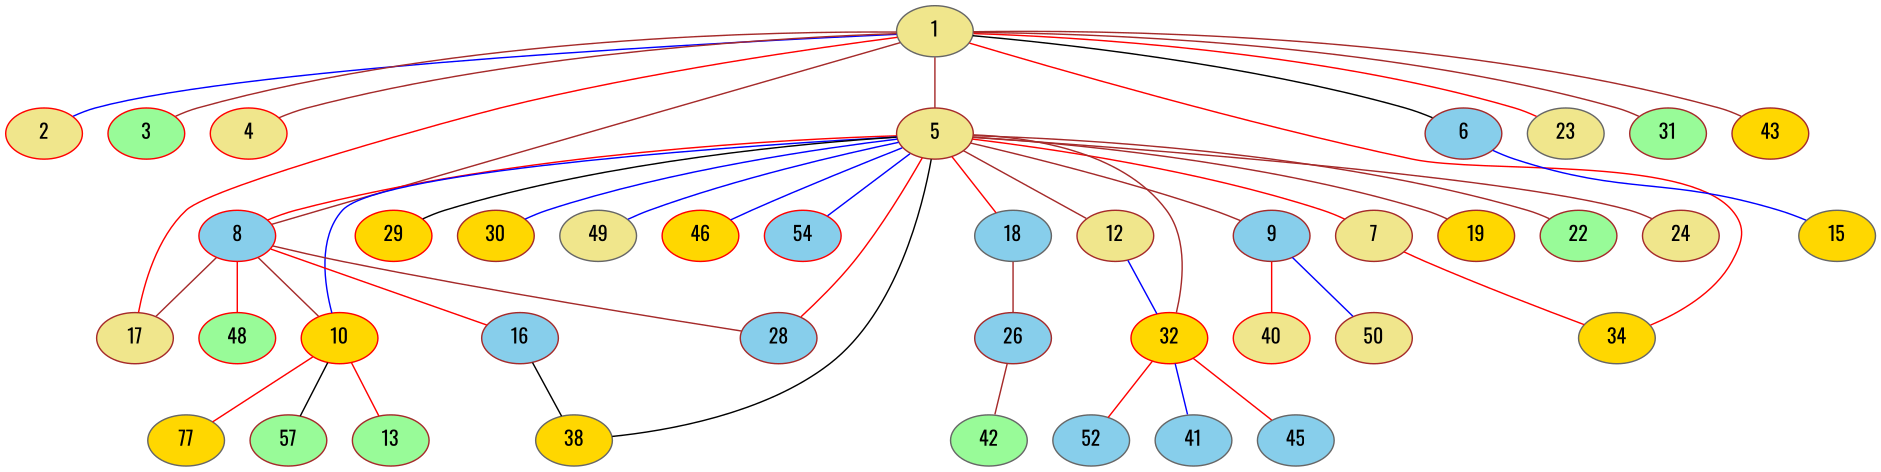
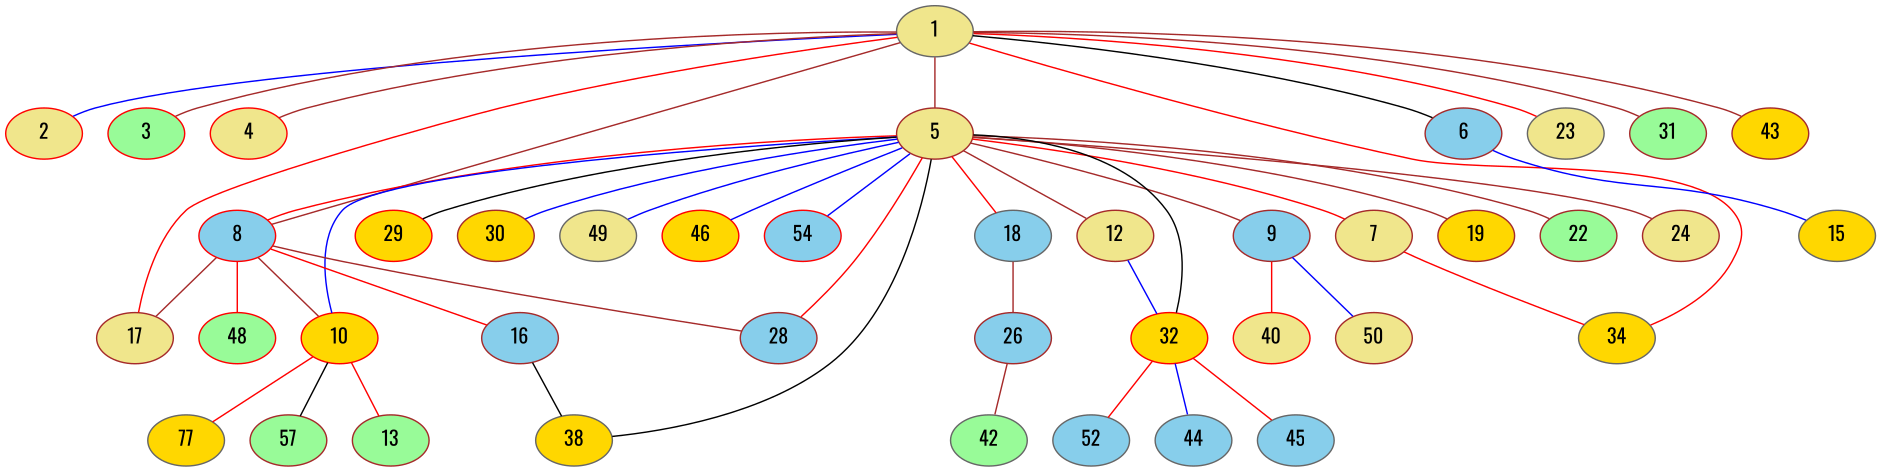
(1120, 171) -> (1120, 171)
(1194, 440) -> (1194, 440)
